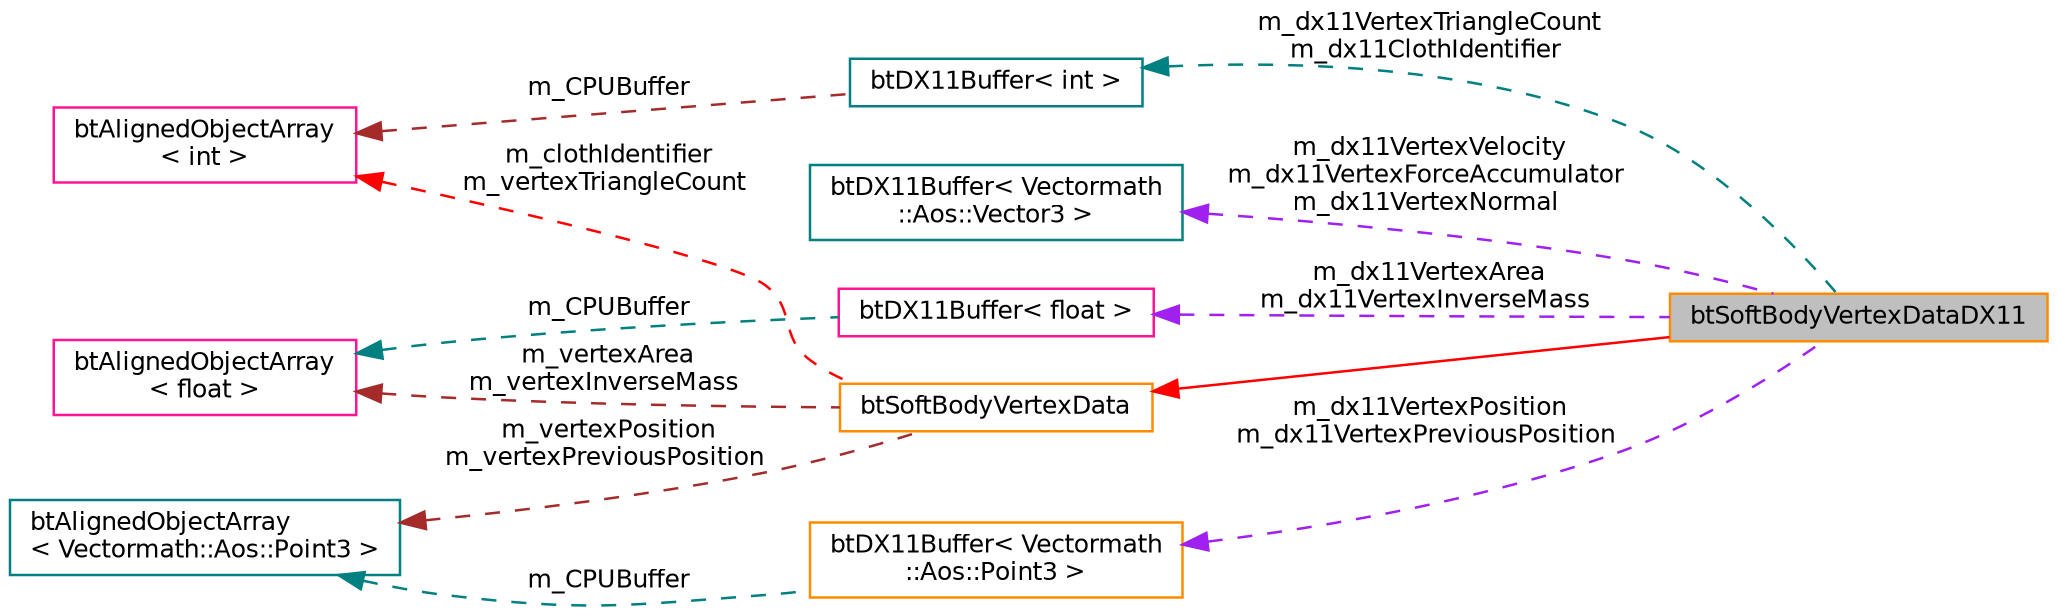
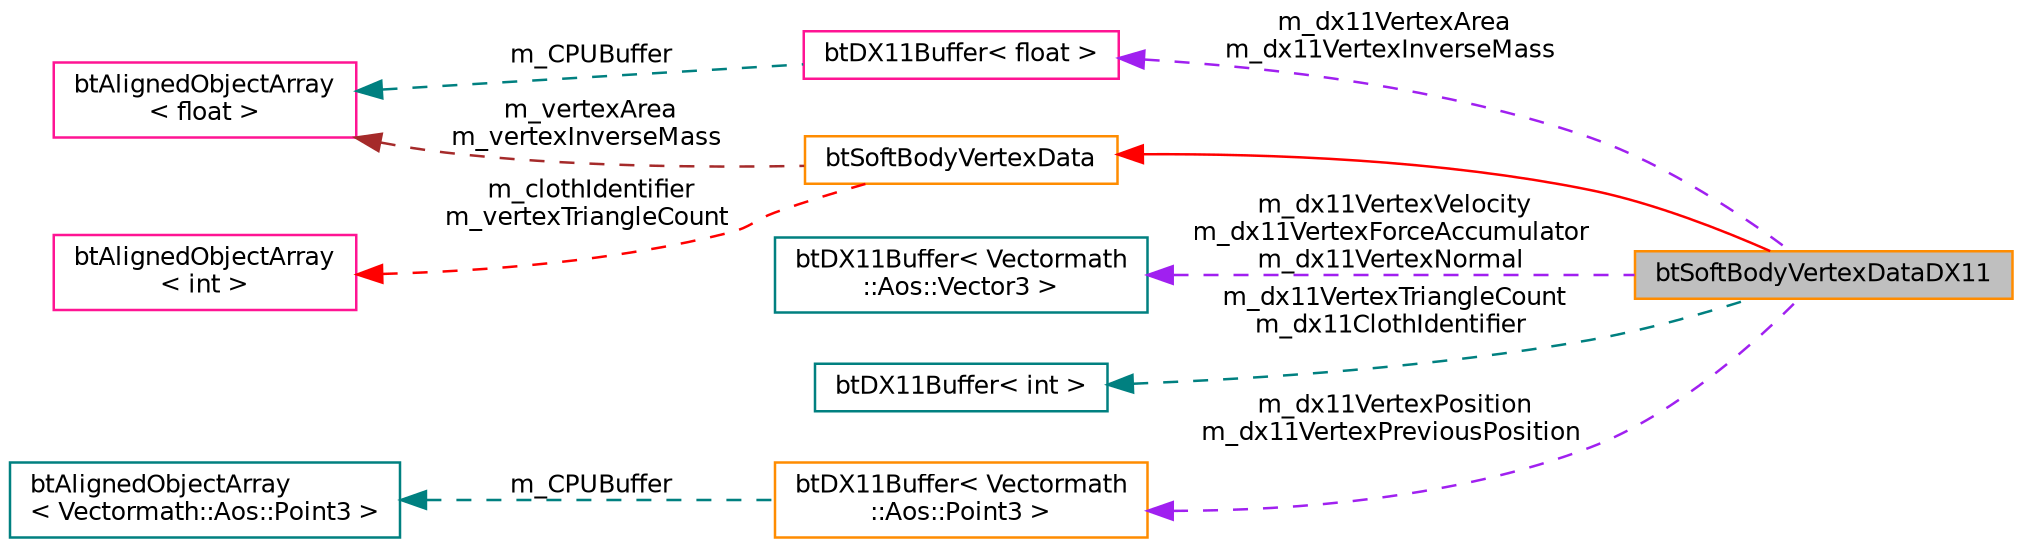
(616, 113) -> none
(676, 488) -> none
